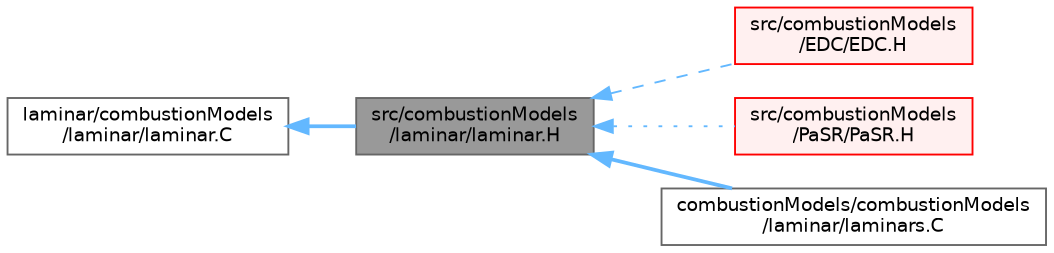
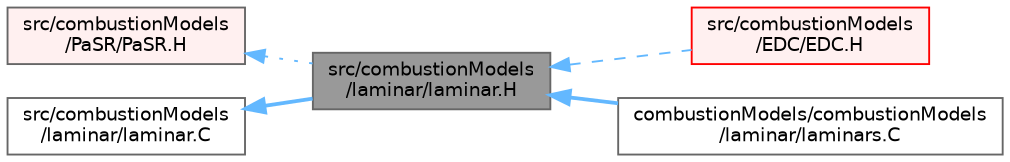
(148, 126) -> (126, 126)
(674, 126) -> (288, 60)
(854, 126) -> (126, 36)
